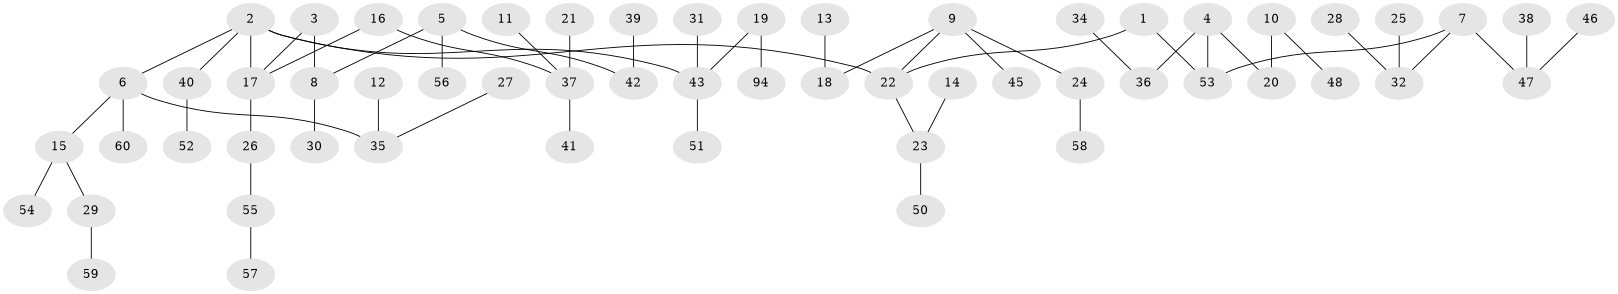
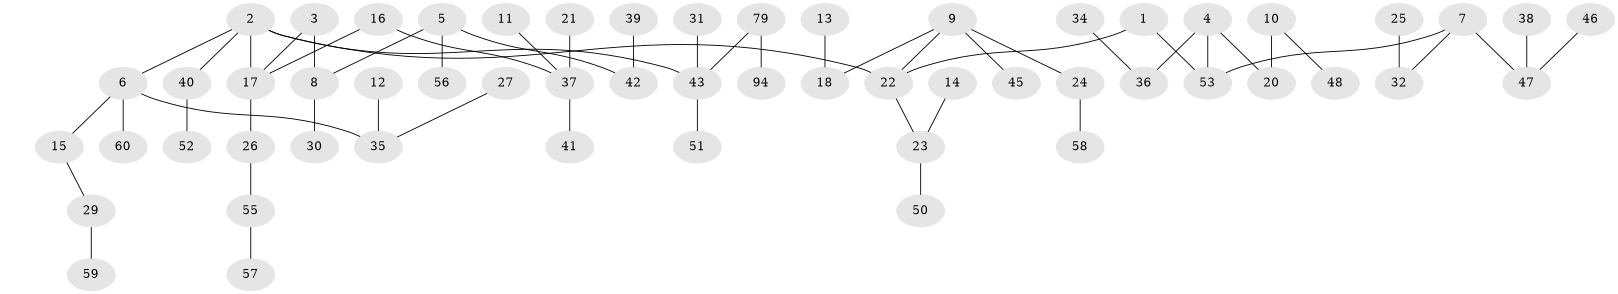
(761, 19) -> (761, 19)
(1335, 19) -> none
(27, 211) -> none
